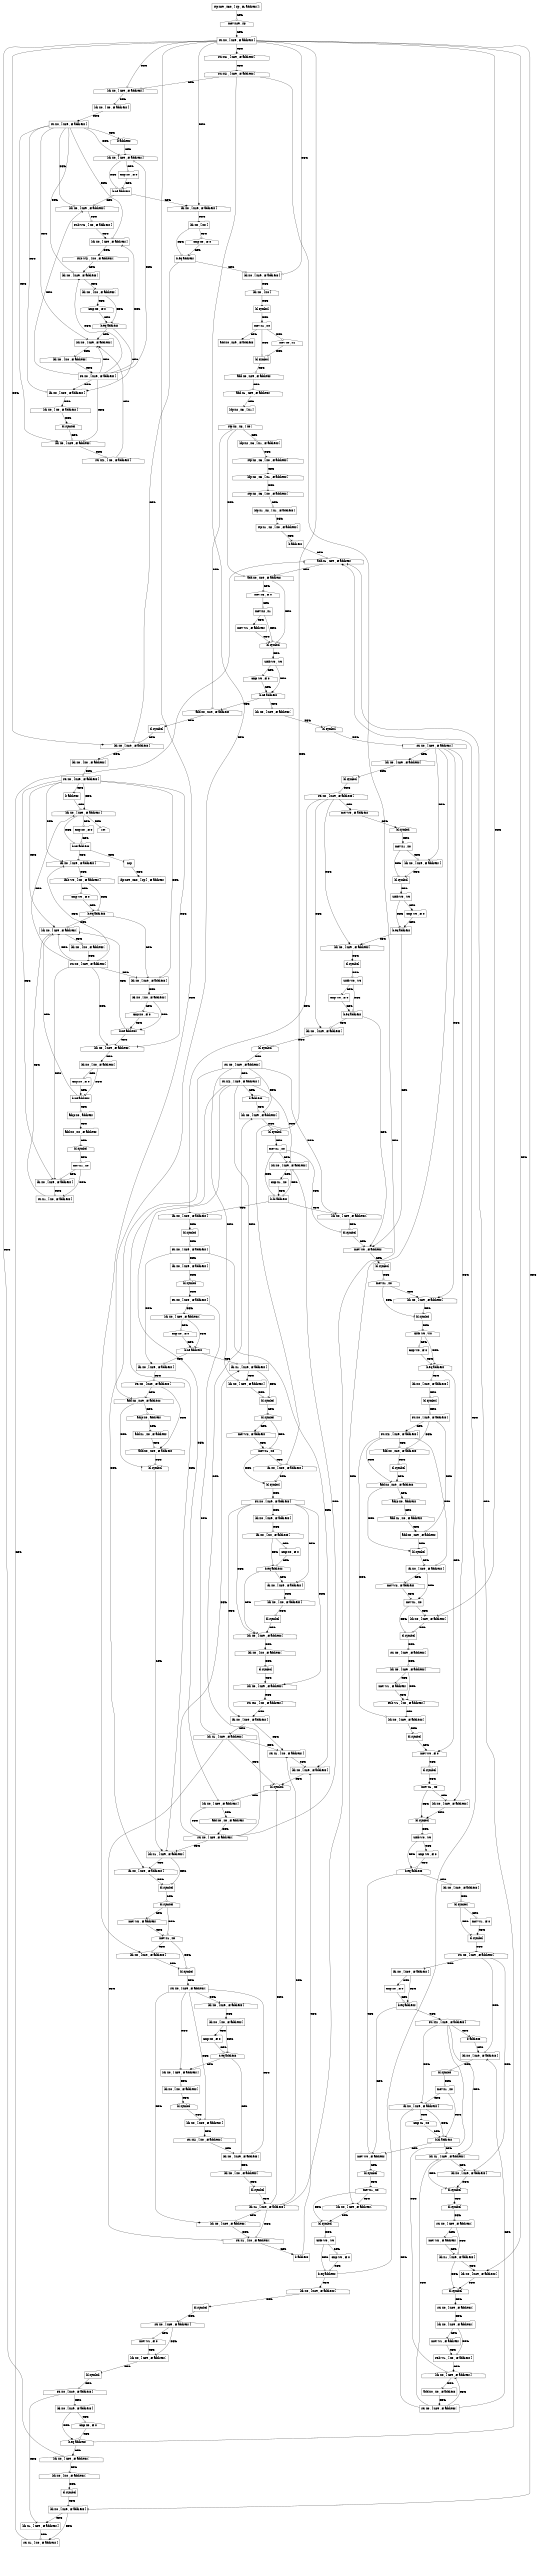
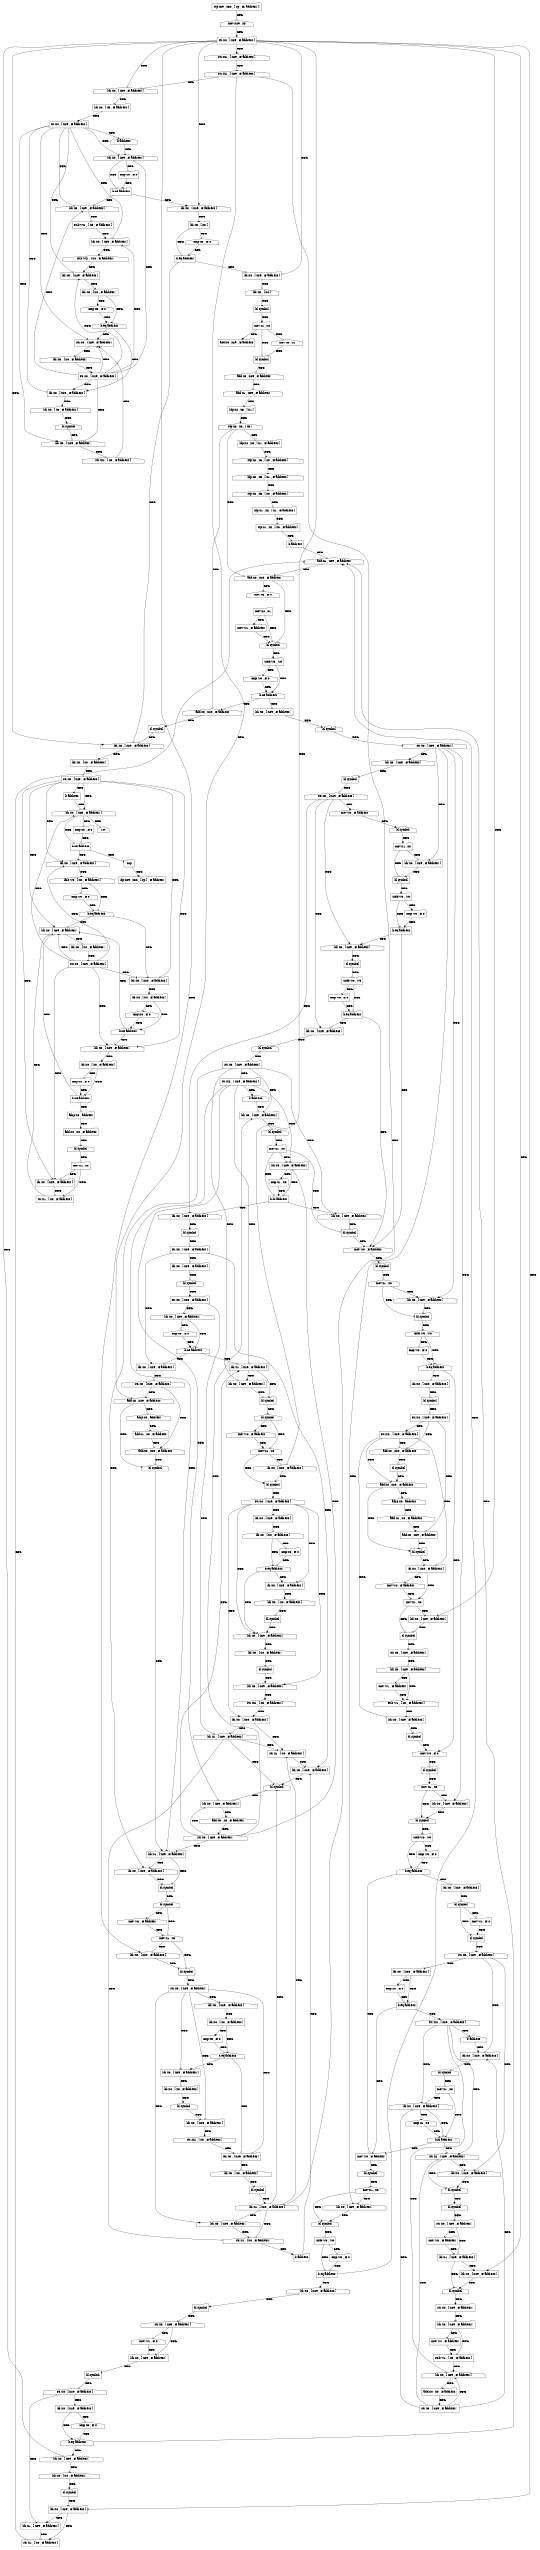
none -> (241, 417)
(263, 602) -> none
